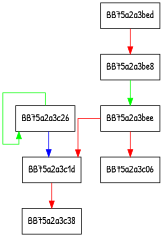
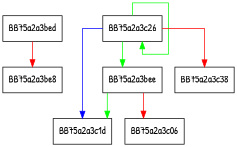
(130, 89) -> (123, 51)
(78, 123) -> (107, 102)
(52, 192) -> (199, 29)
